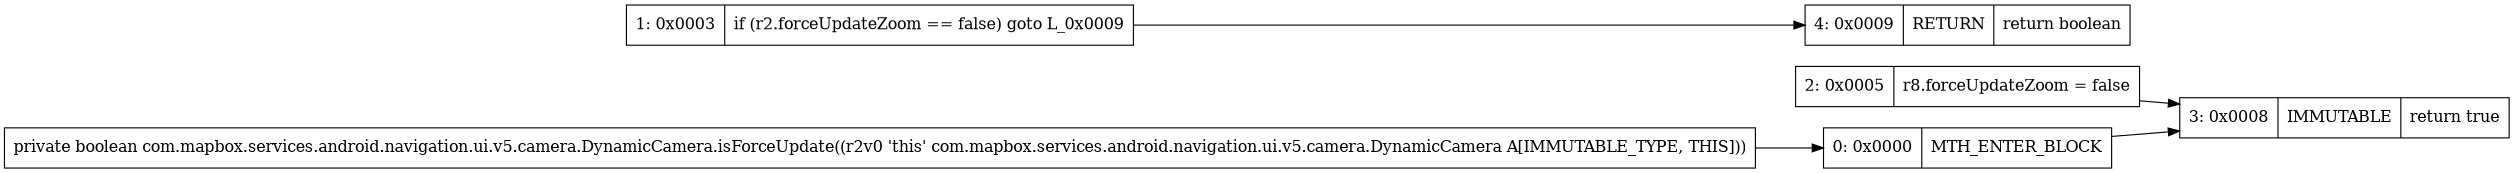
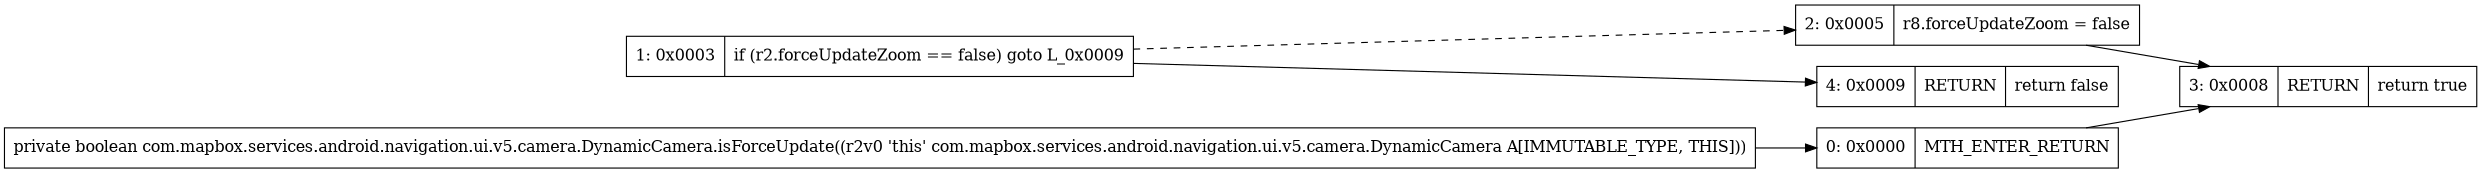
(2062, 25) -> (2062, 86)
none -> (1459, 40)
(2339, 117) -> (2323, 86)
(2017, 147) -> (2017, 147)
